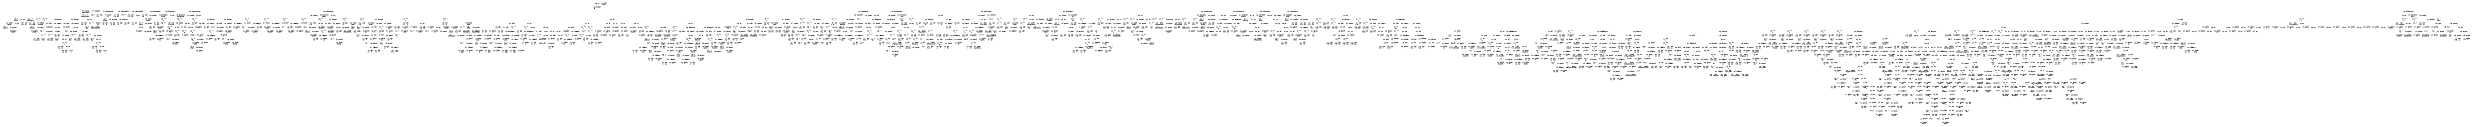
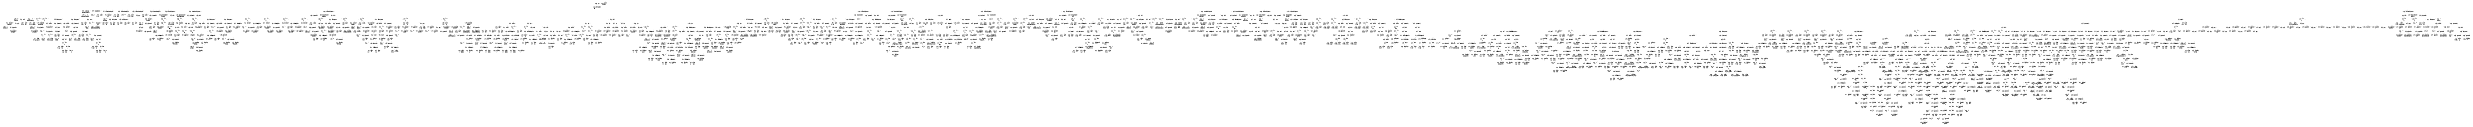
(162, 32) -> none
